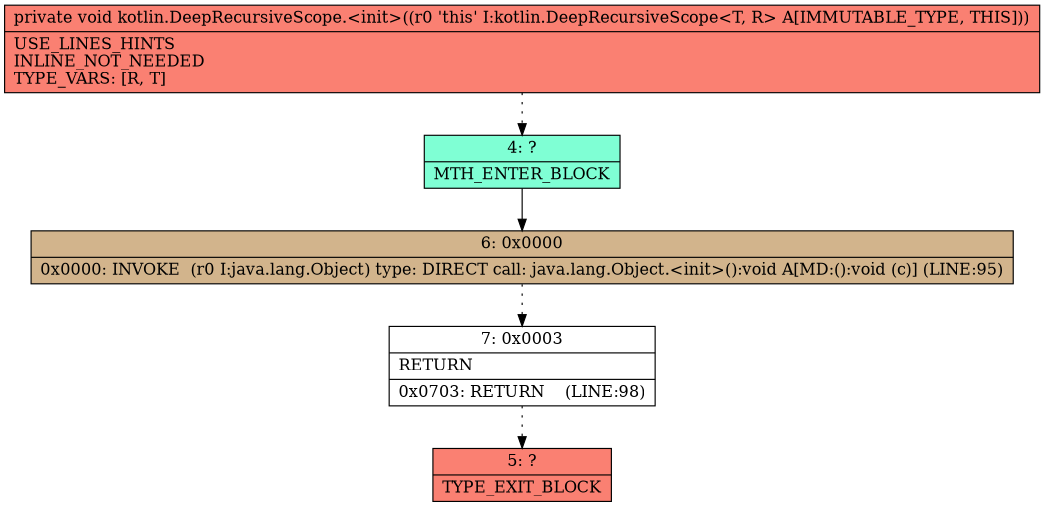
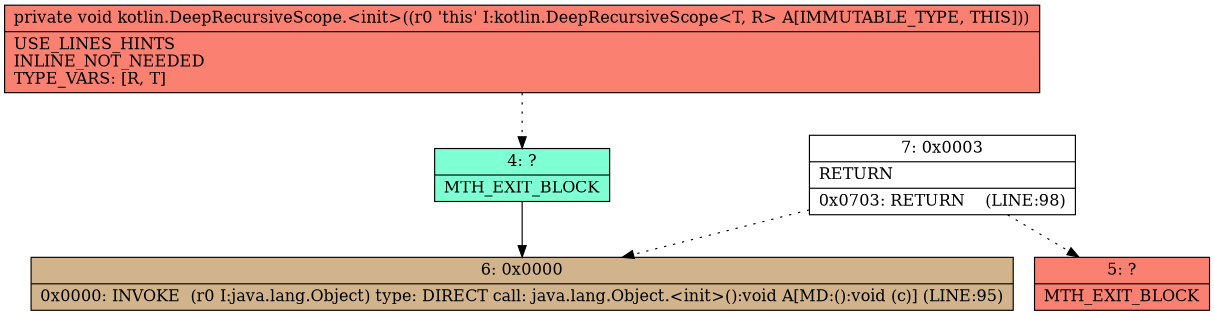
(522, 174) -> (522, 188)
(522, 299) -> (721, 232)
(522, 488) -> (1122, 296)
